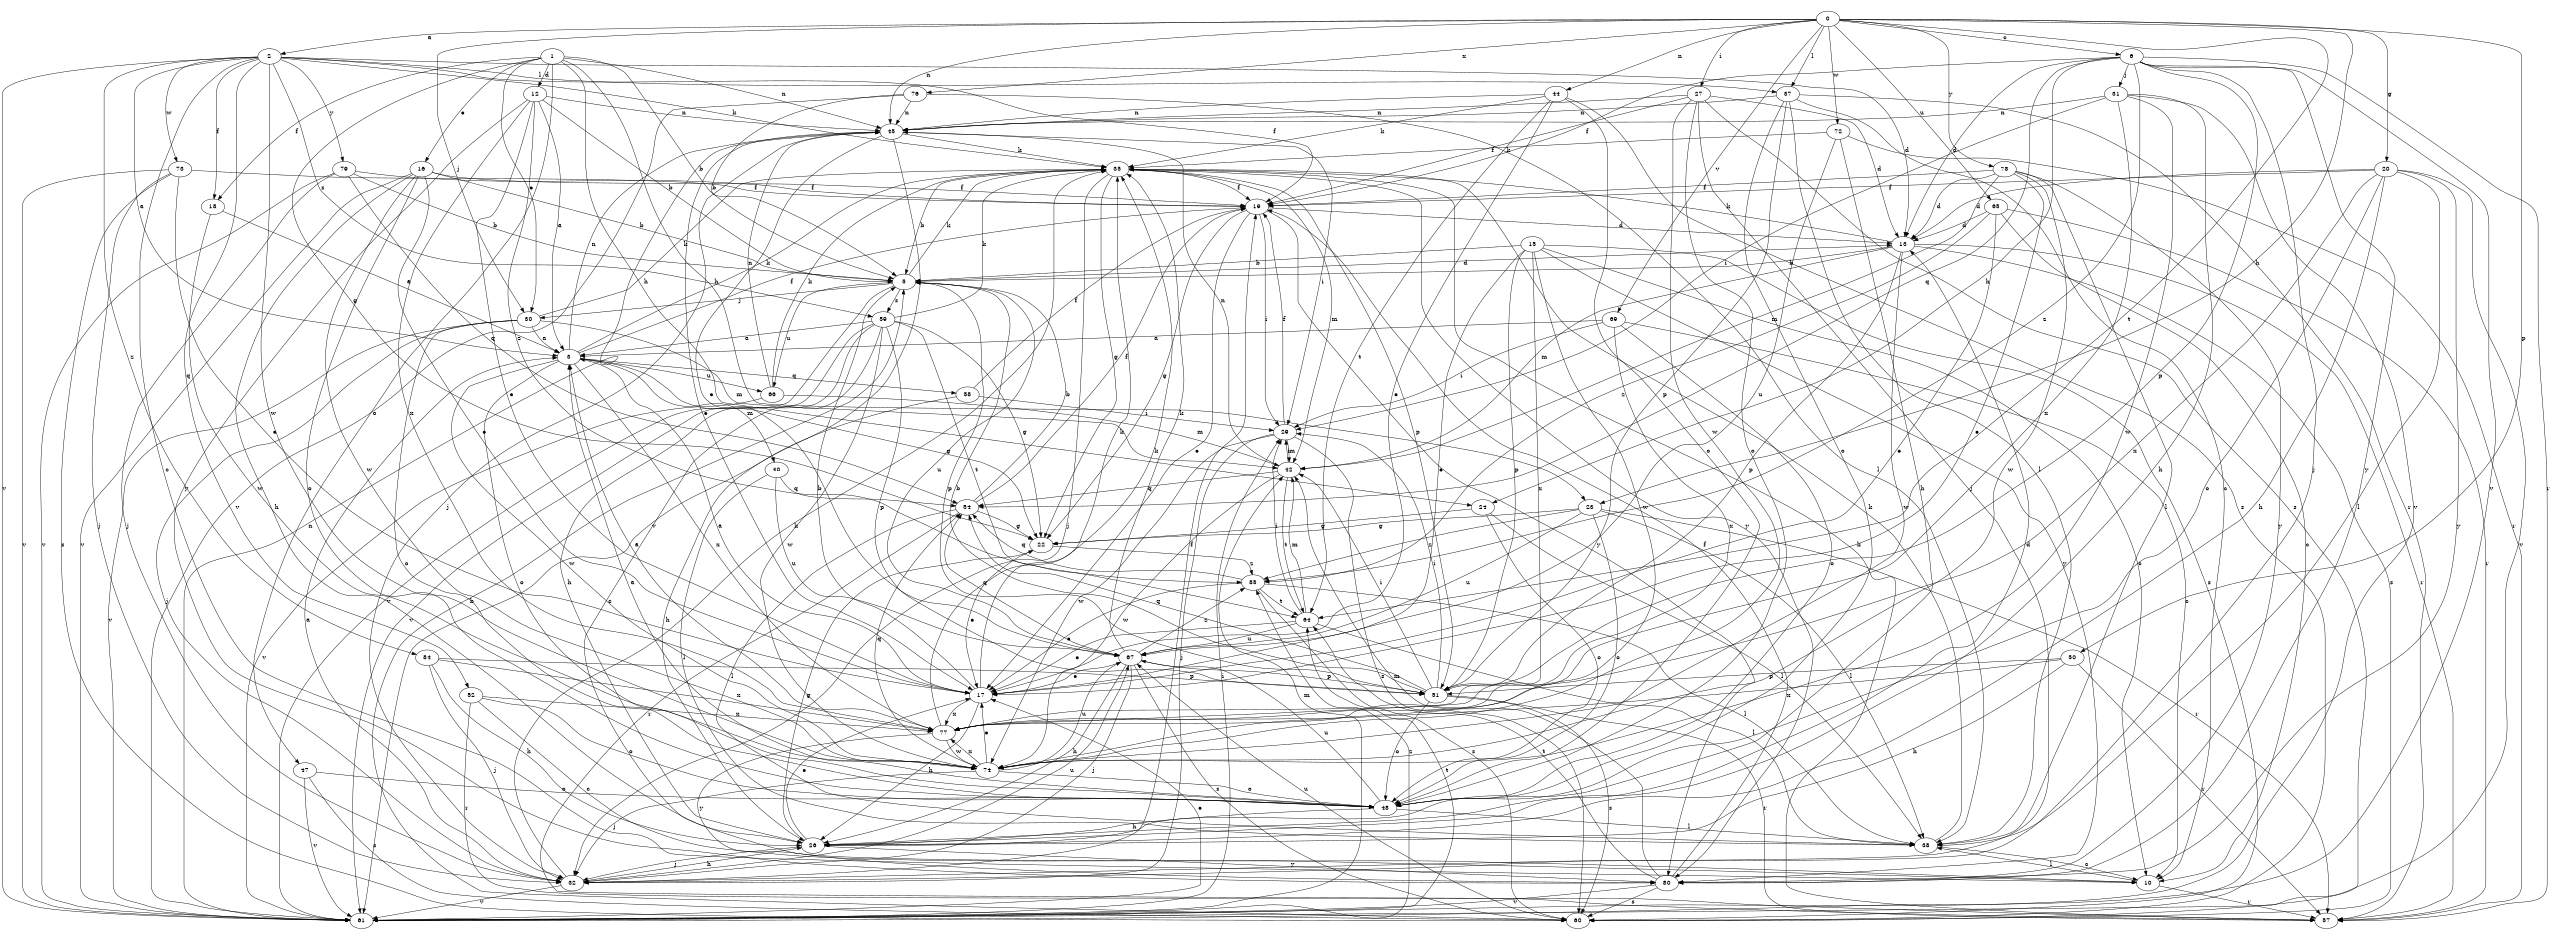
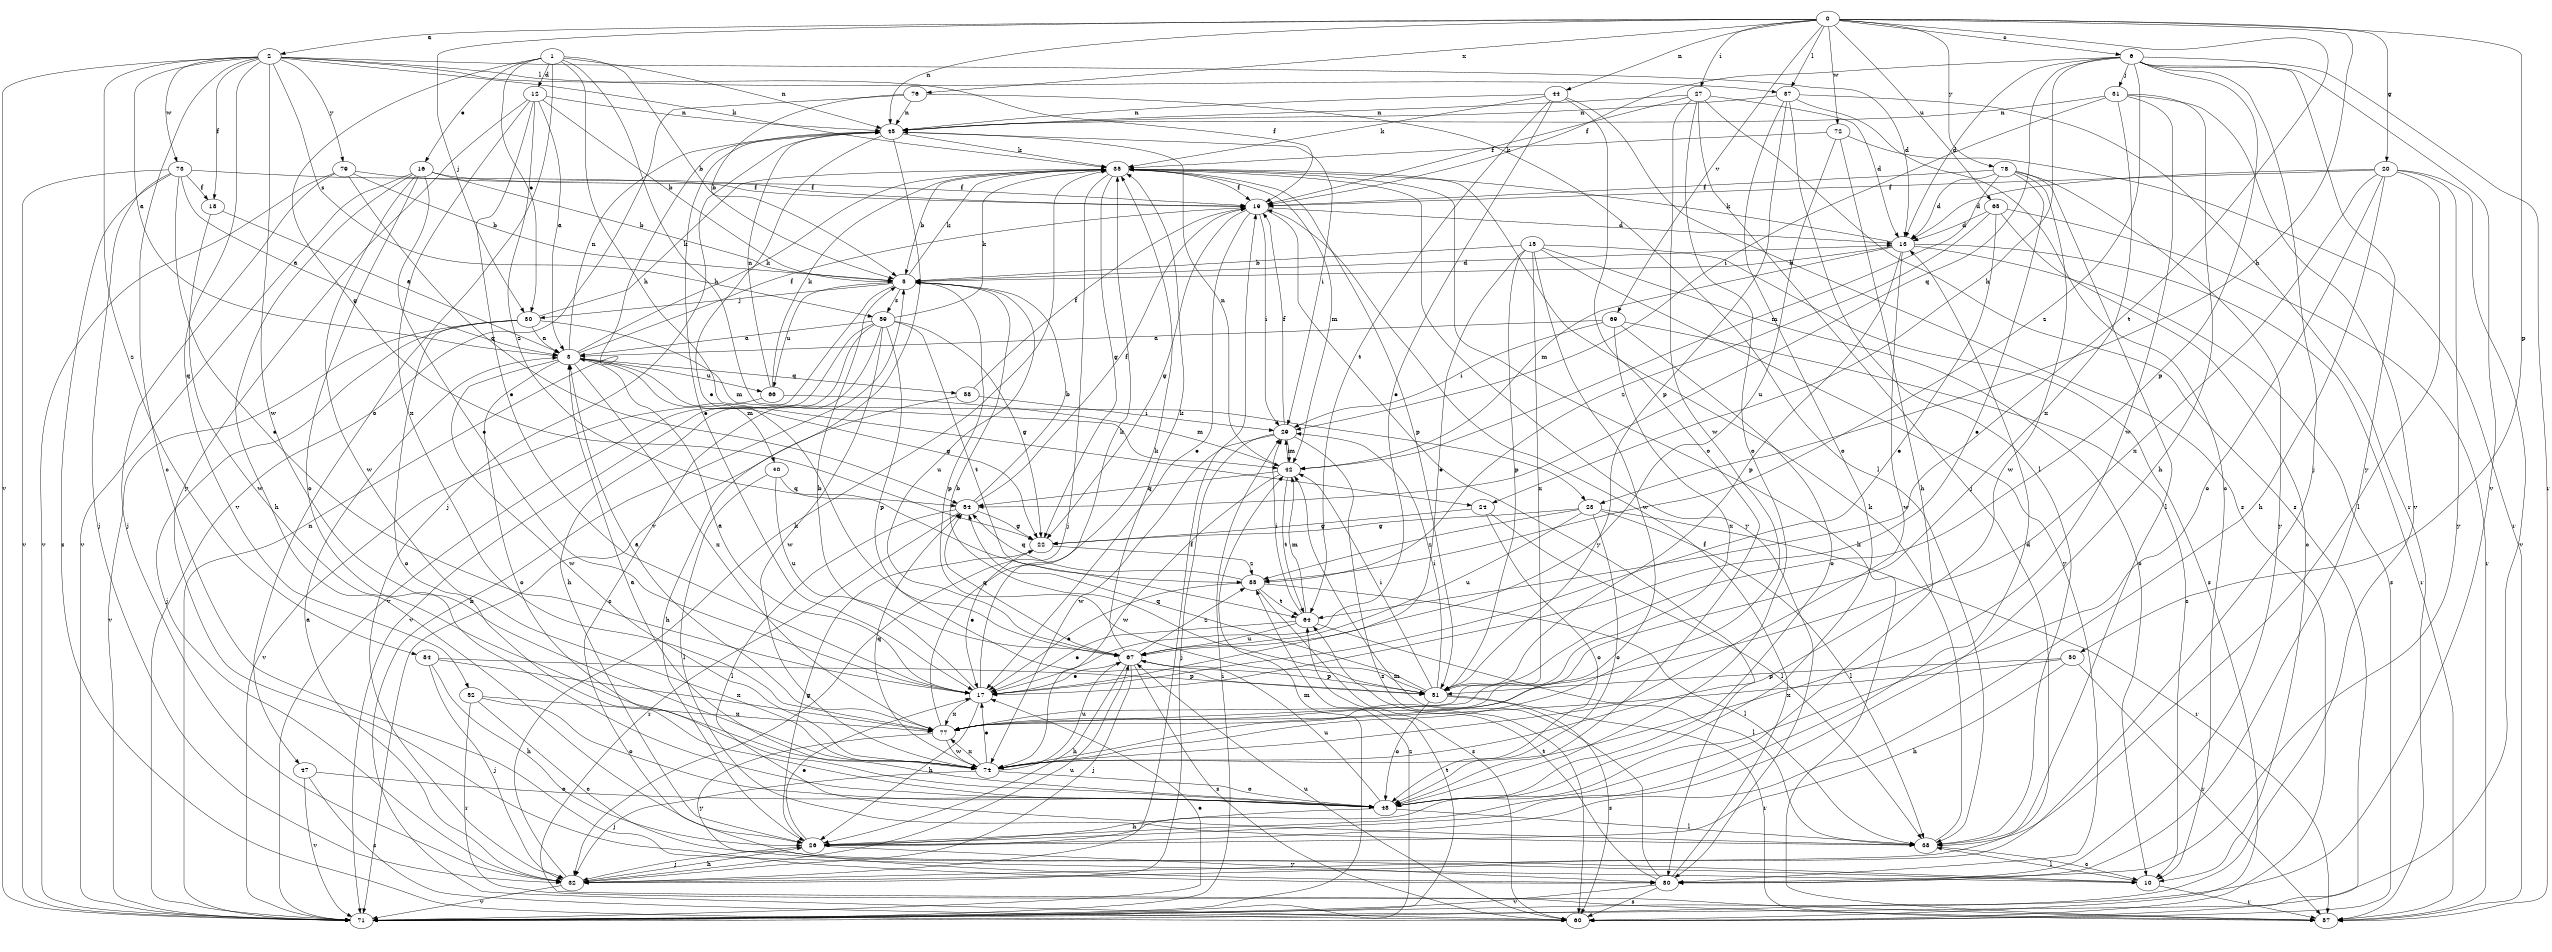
(364, 89) -> (196, 186)
none -> (351, 290)
(362, 921) -> (362, 921)
